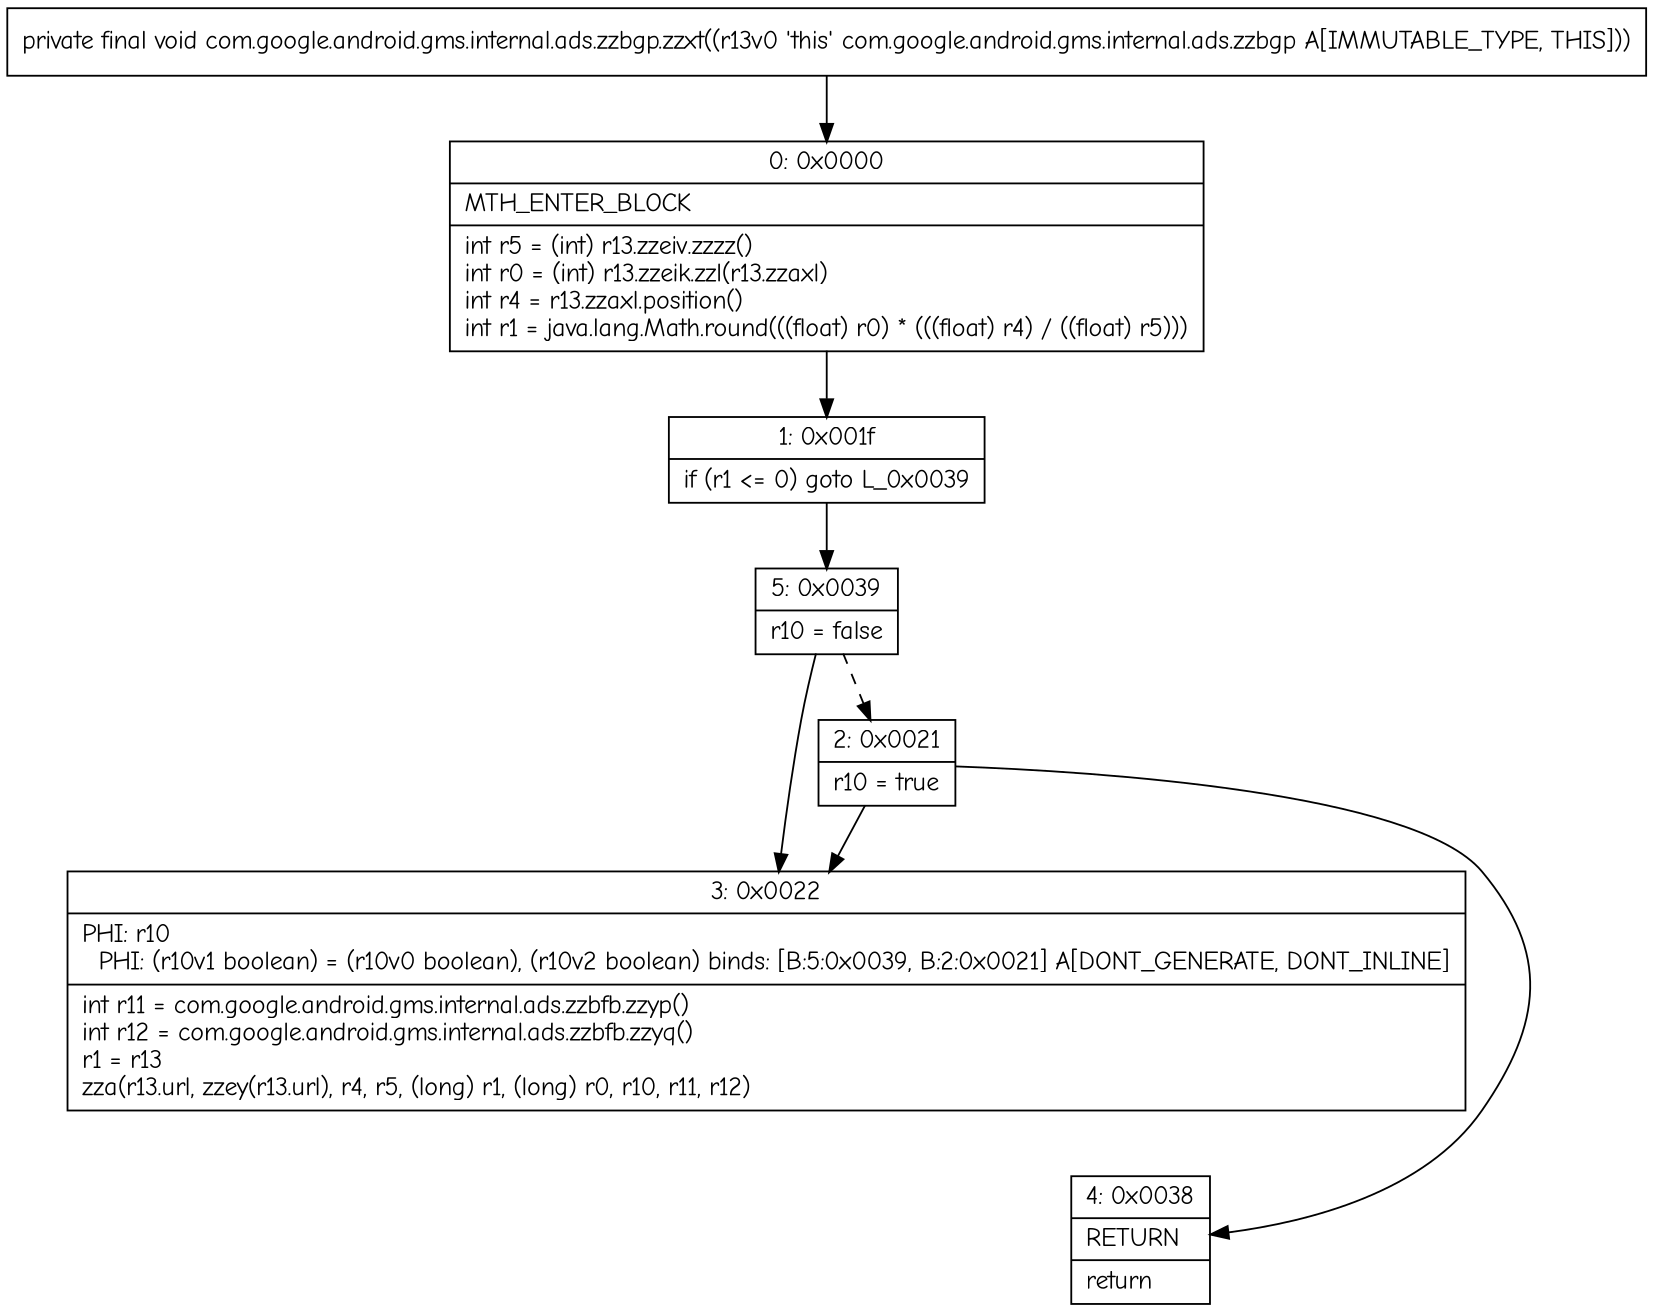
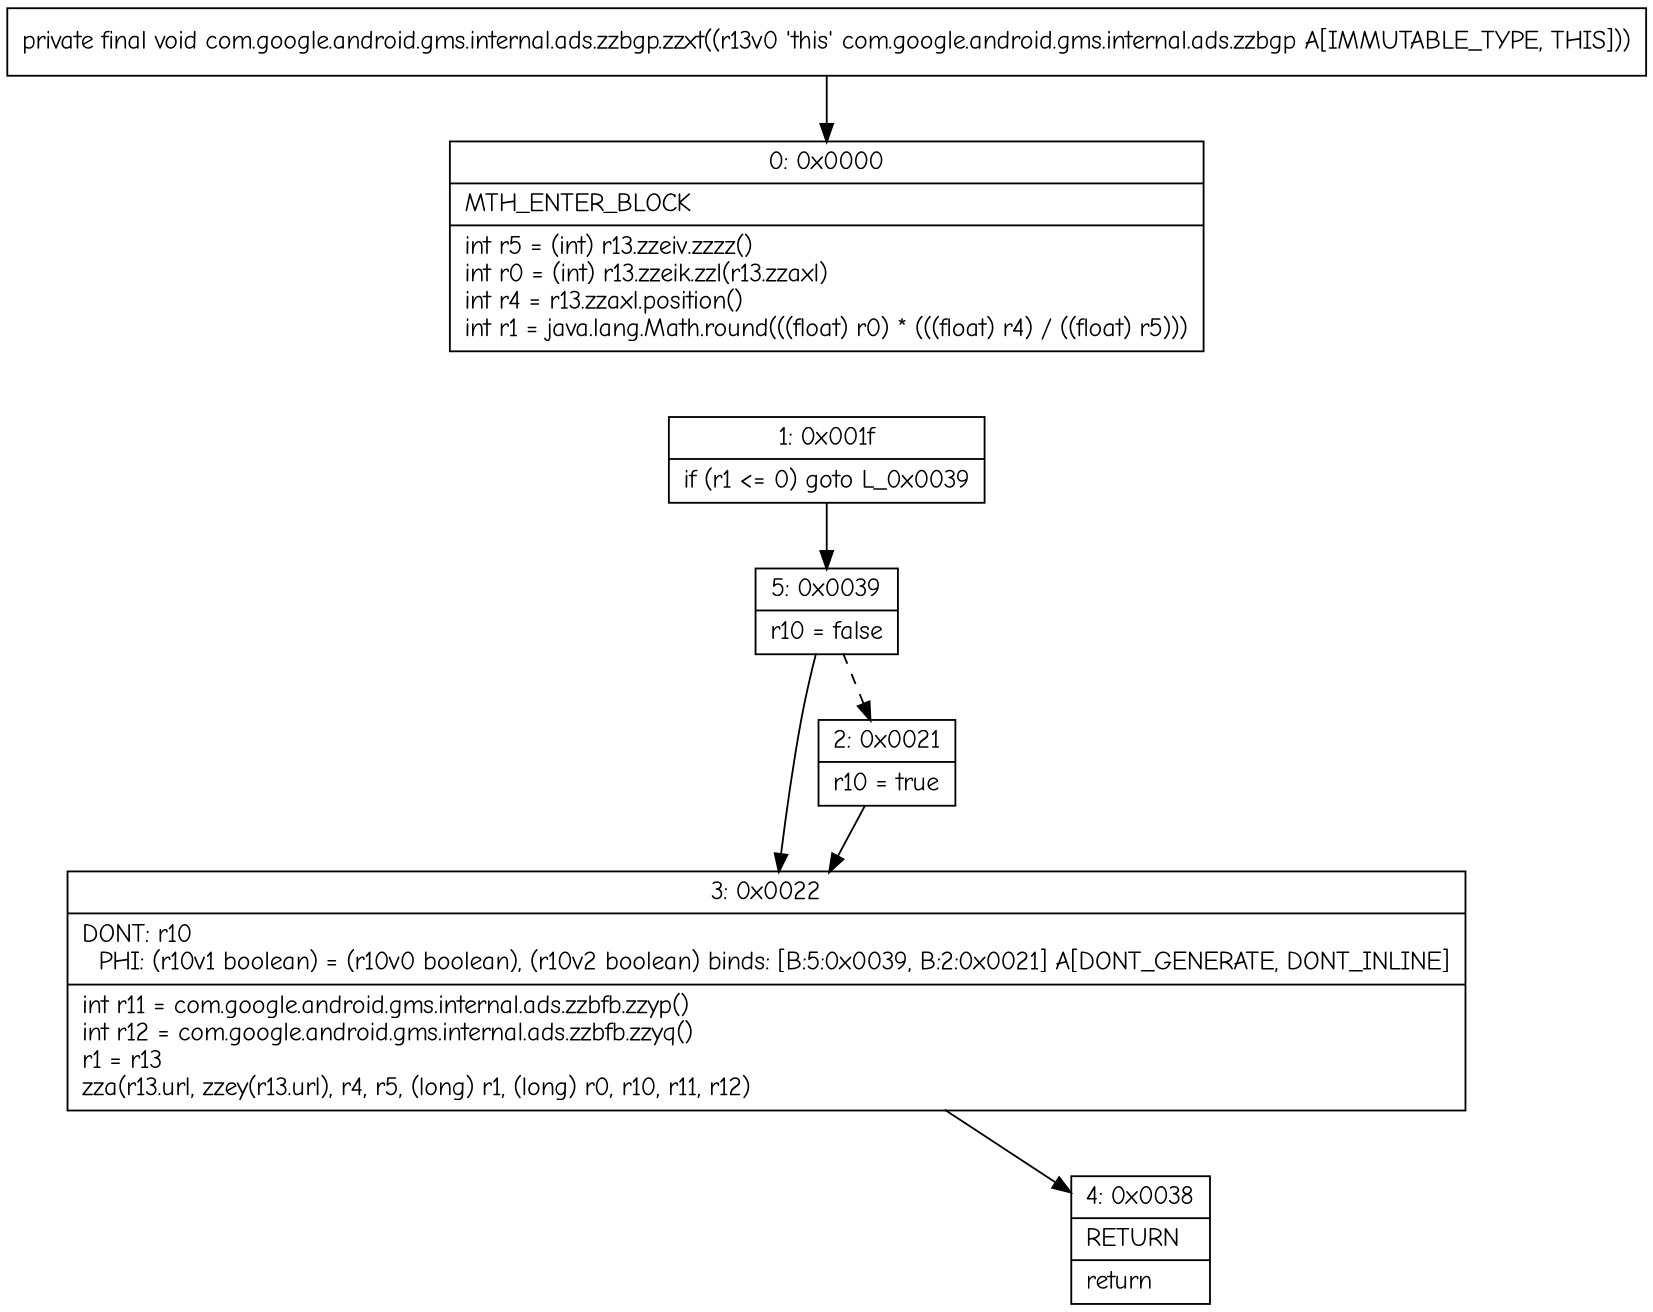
(827, 375) -> none
(1484, 874) -> (1000, 1146)
(130, 934) -> (141, 934)
